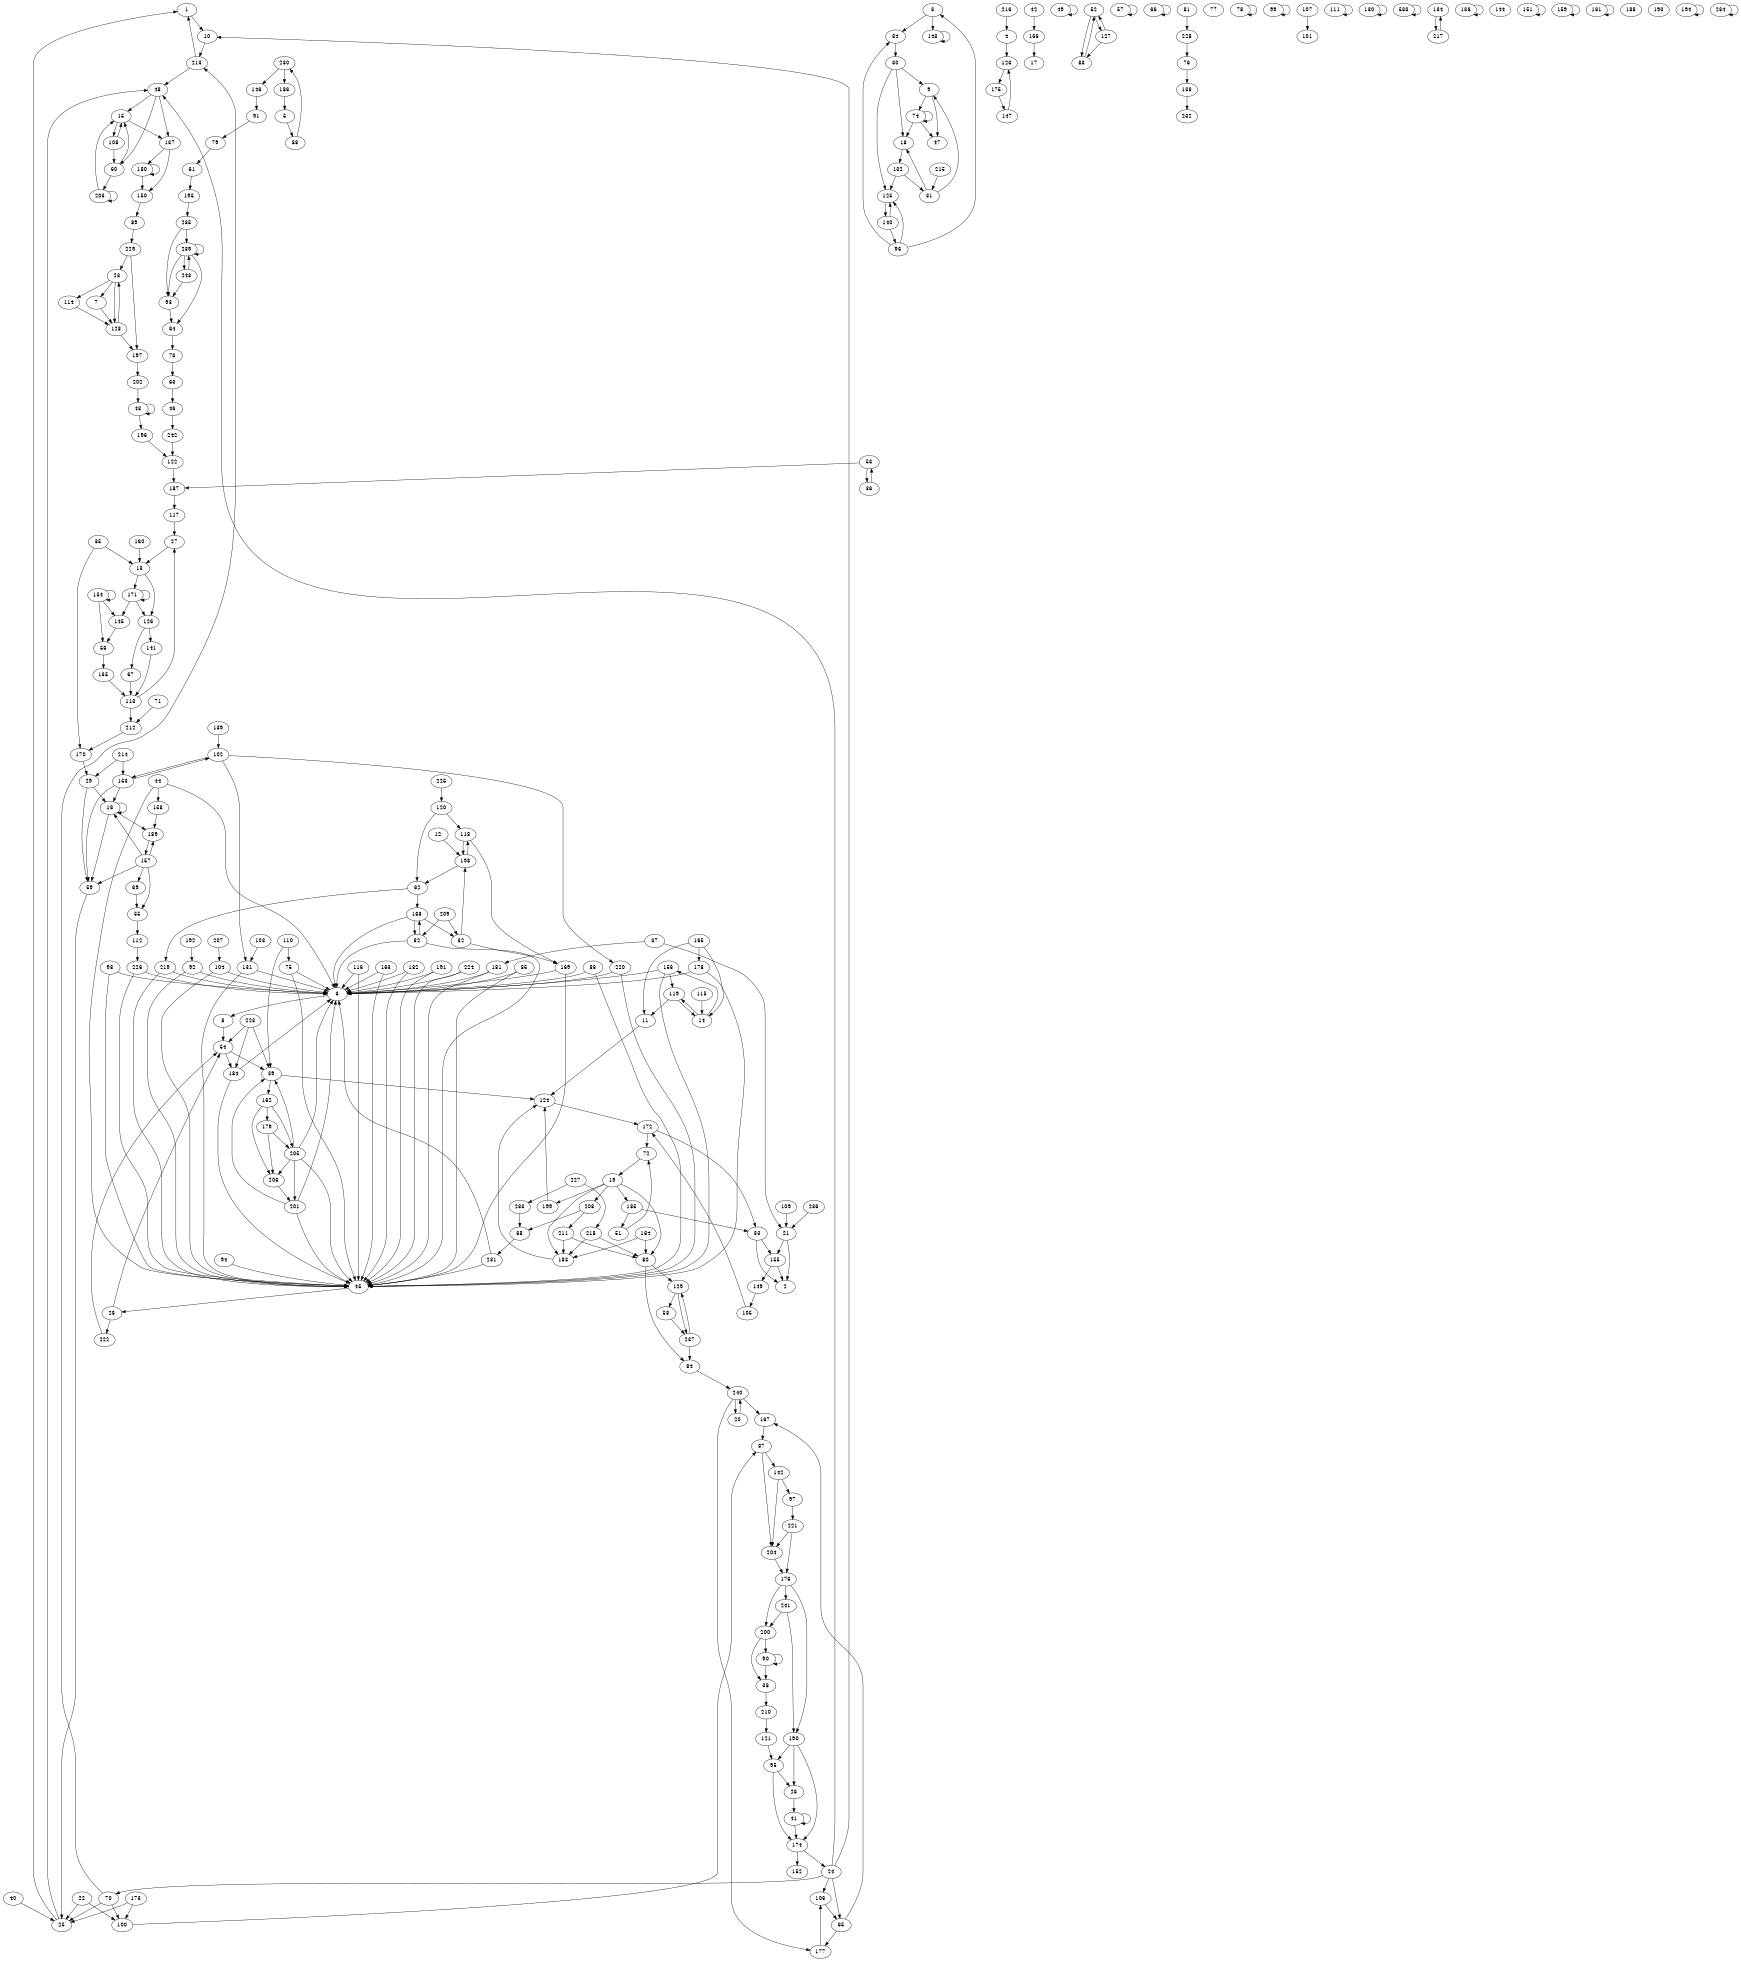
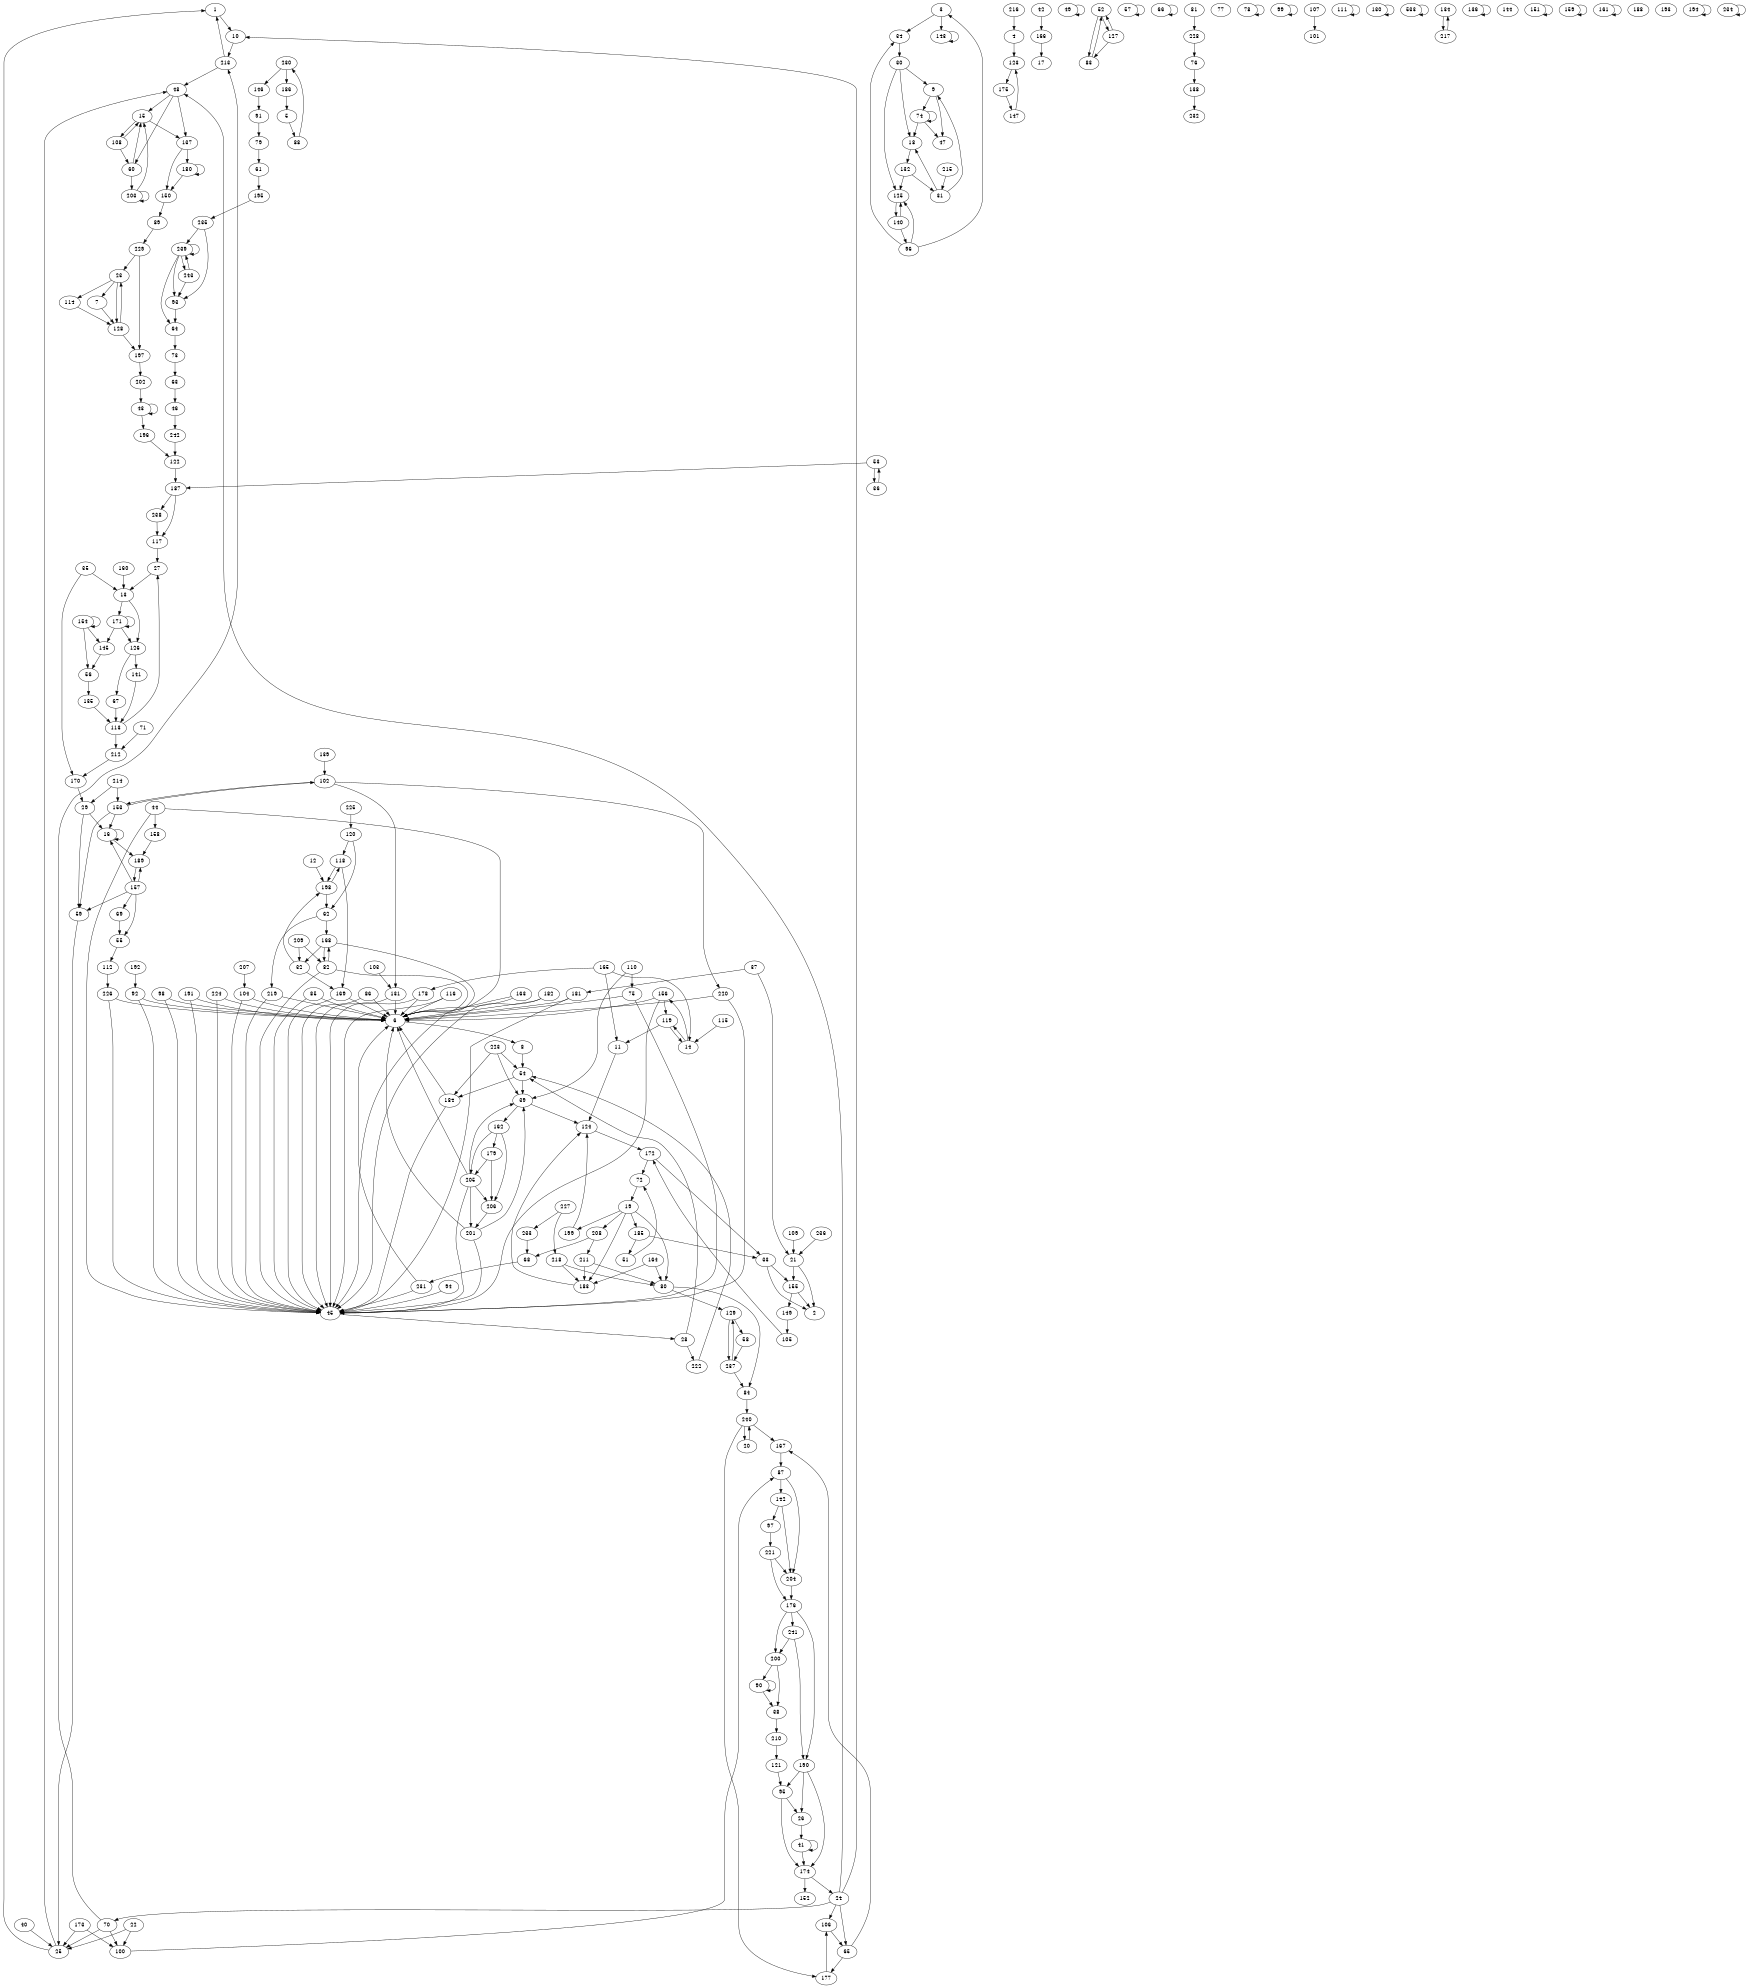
none -> (157, 515)
(101, 846) -> none
